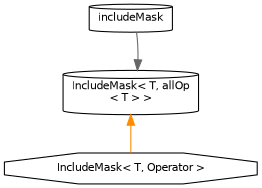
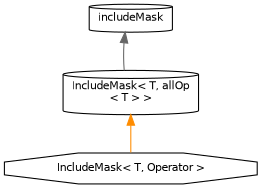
(138, 46) -> (124, 57)
